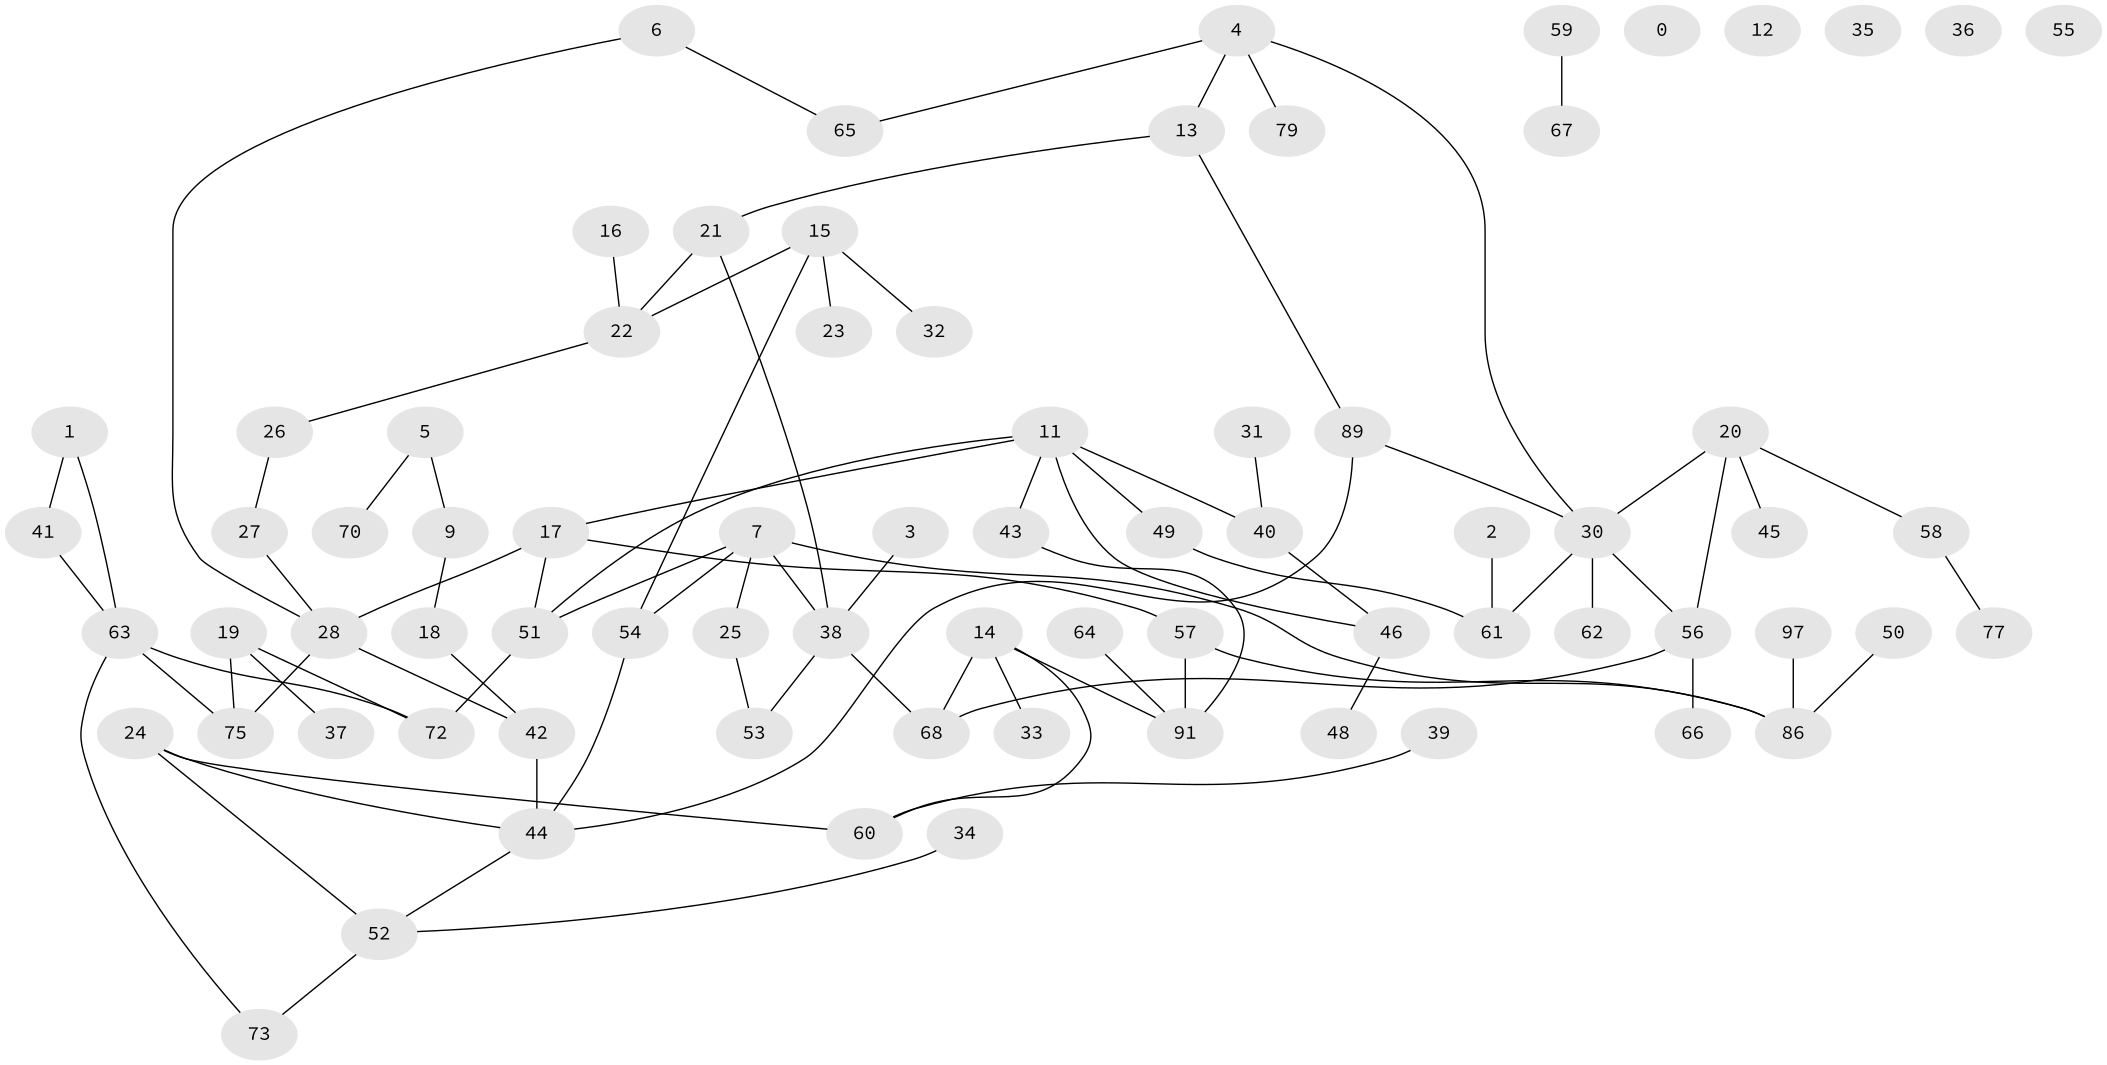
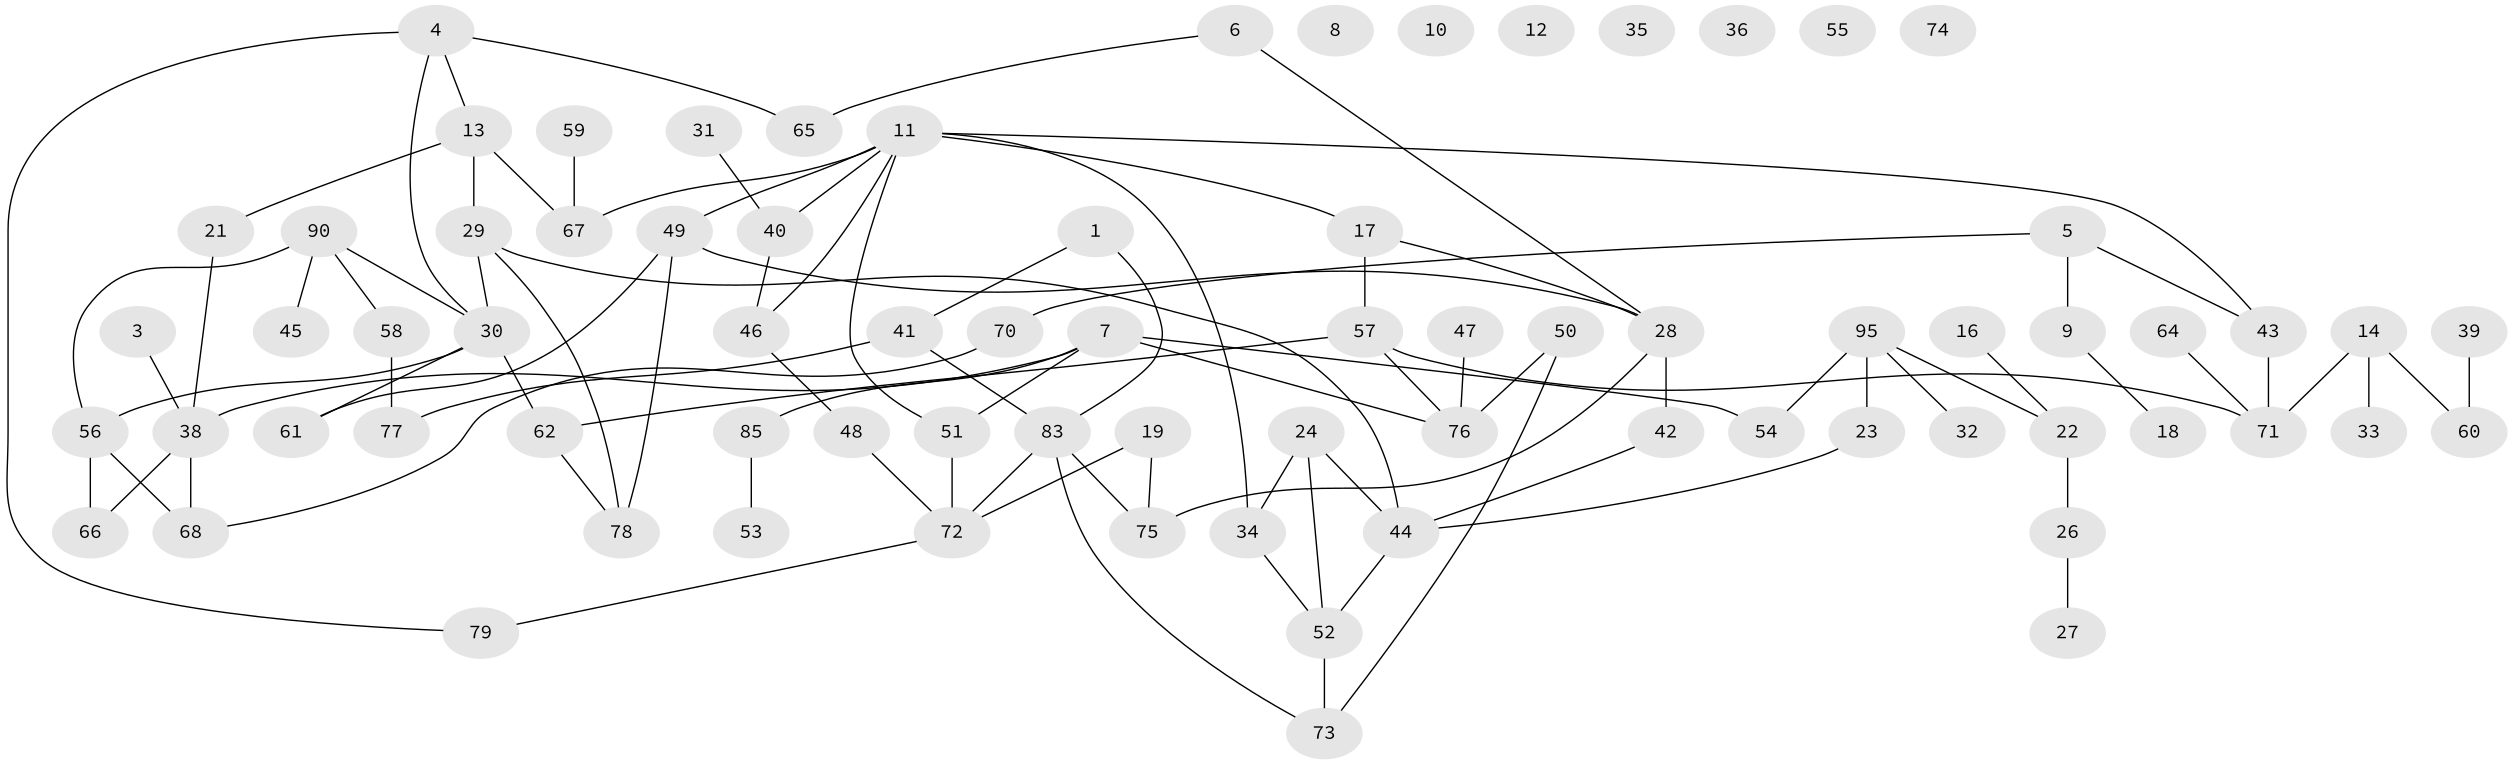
none -> (1436, 31)
(1662, 31) -> (1336, 31)
none -> (1938, 31)
none -> (753, 179)
none -> (524, 181)
(820, 231) -> (1867, 332)
none -> (1178, 247)
(667, 282) -> none
none -> (2168, 282)
none -> (758, 364)
none -> (1085, 365)
(1353, 432) -> (474, 231)
(1731, 432) -> (319, 231)
none -> (902, 482)
none -> (622, 533)
(1492, 533) -> none
none -> (1462, 541)
(289, 583) -> (1005, 291)
(540, 583) -> none
none -> (717, 583)
(120, 633) -> (1052, 432)
(731, 633) -> (751, 432)
(1793, 633) -> (1465, 332)
(477, 678) -> none
(793, 683) -> (147, 477)
(958, 683) -> (510, 401)
(336, 733) -> none
(1185, 733) -> (2268, 432)
(1793, 733) -> (1460, 432)
(597, 738) -> (1641, 500)
(494, 797) -> (1277, 482)
